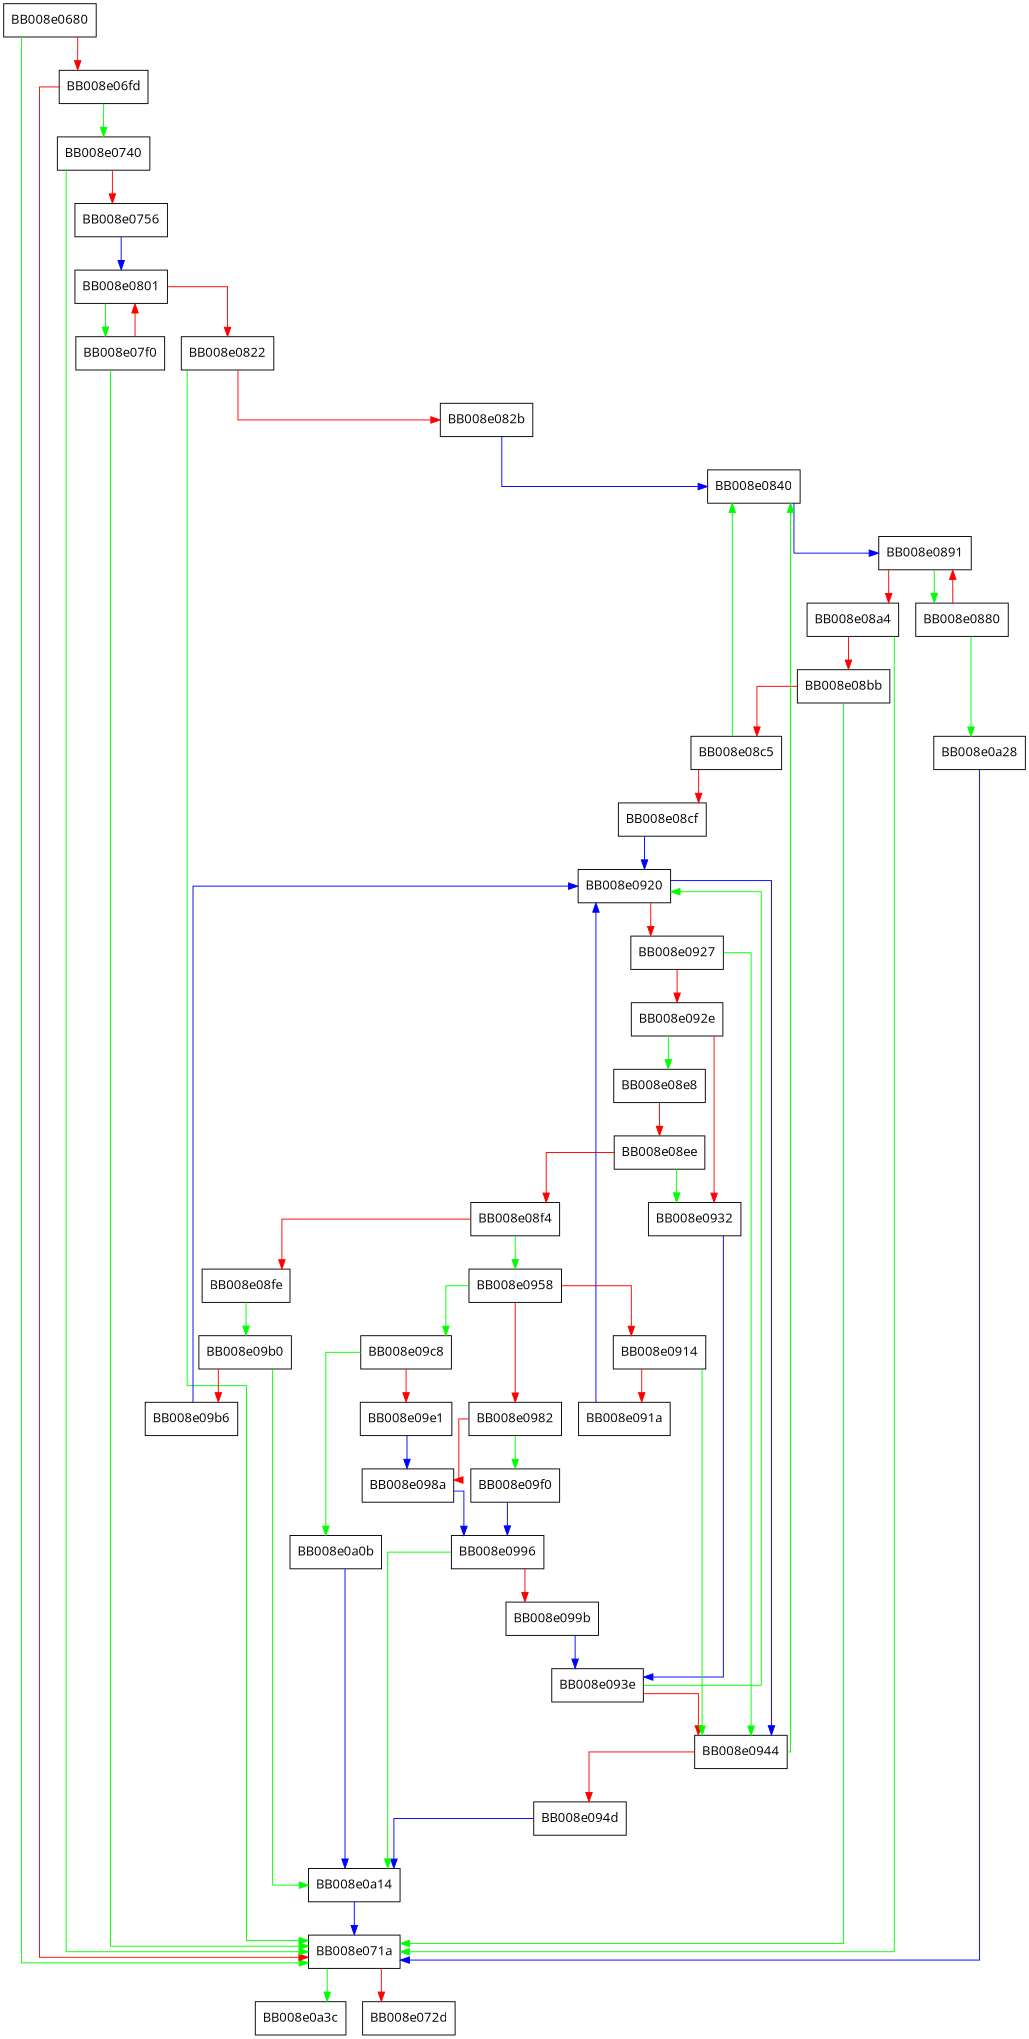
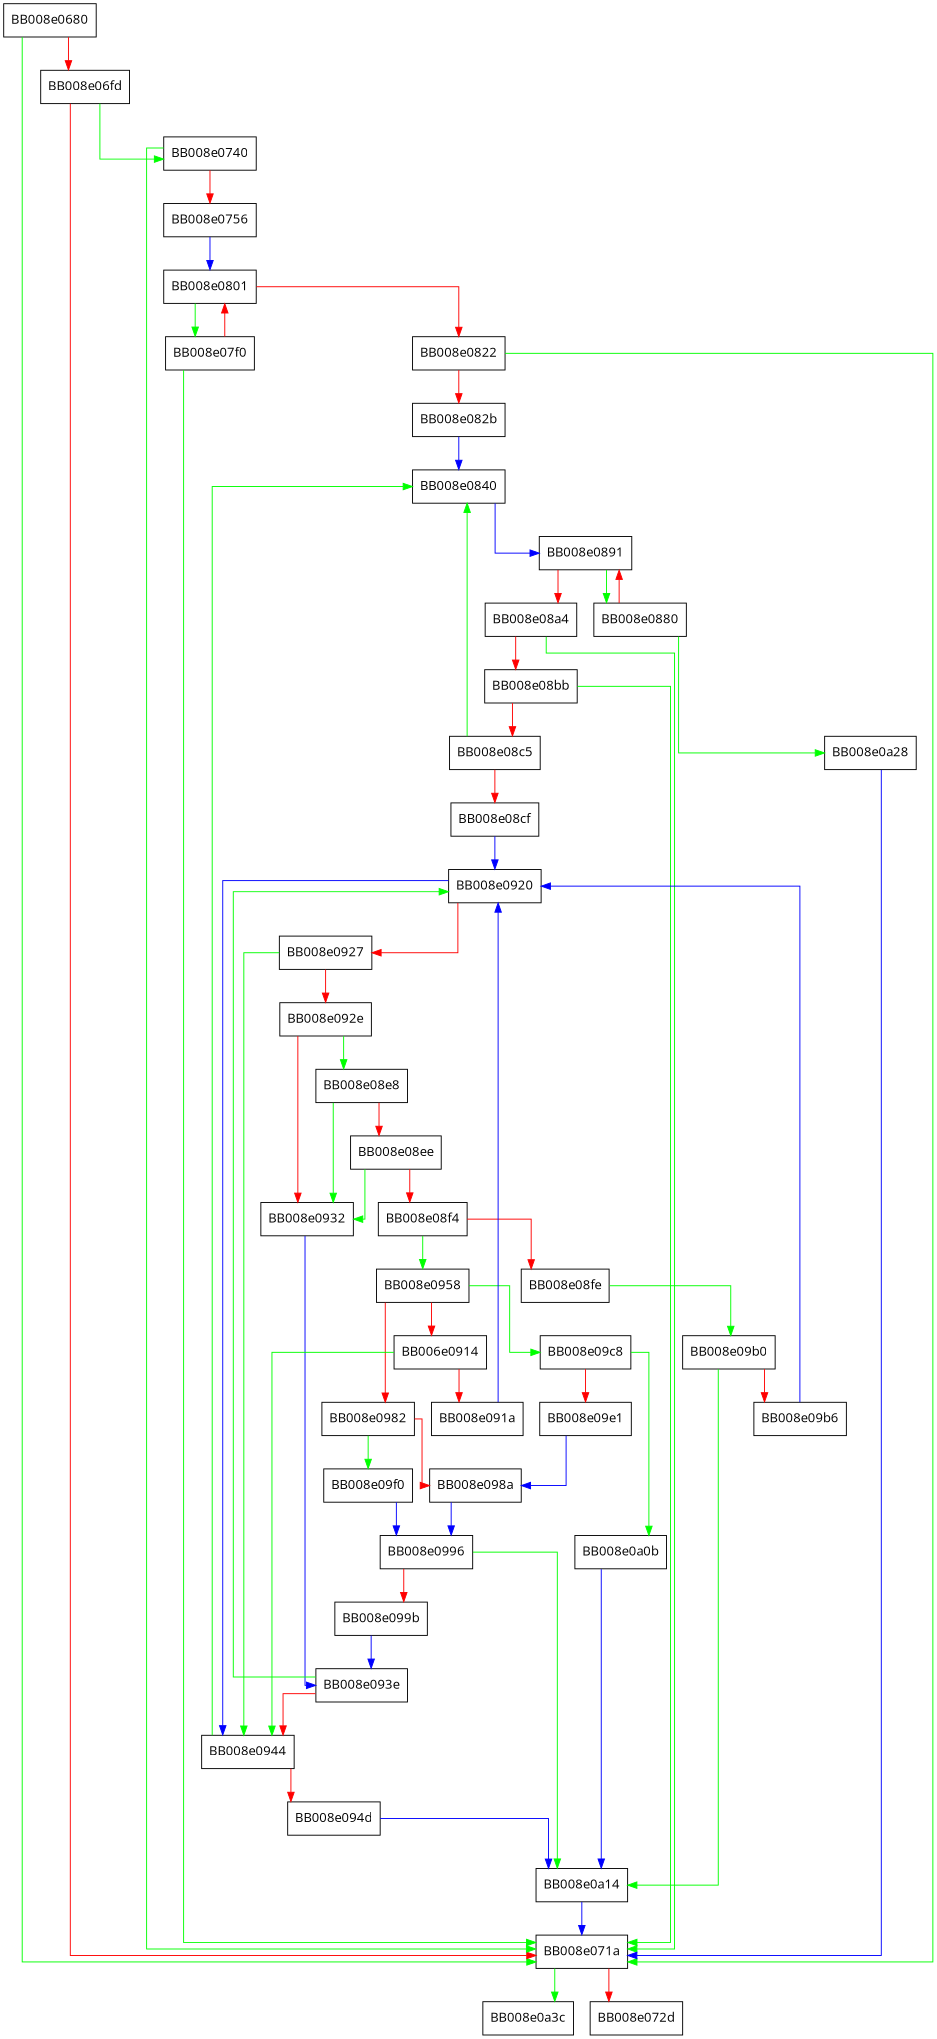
none -> (333, 1148)
(660, 1352) -> (440, 1352)
